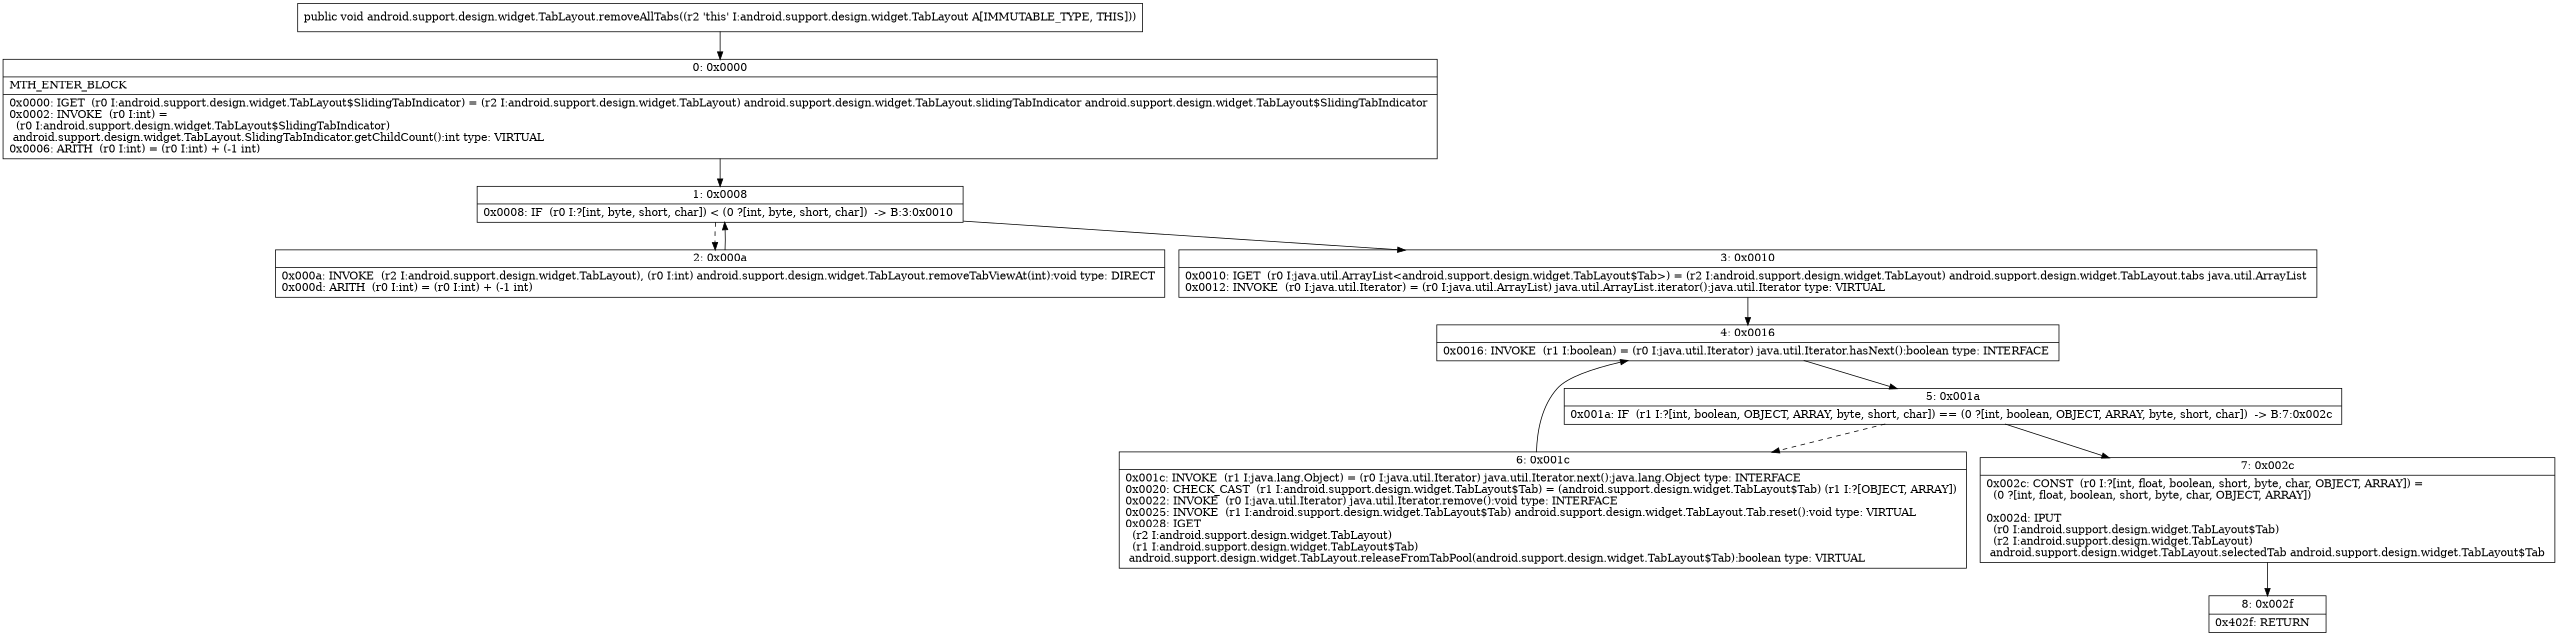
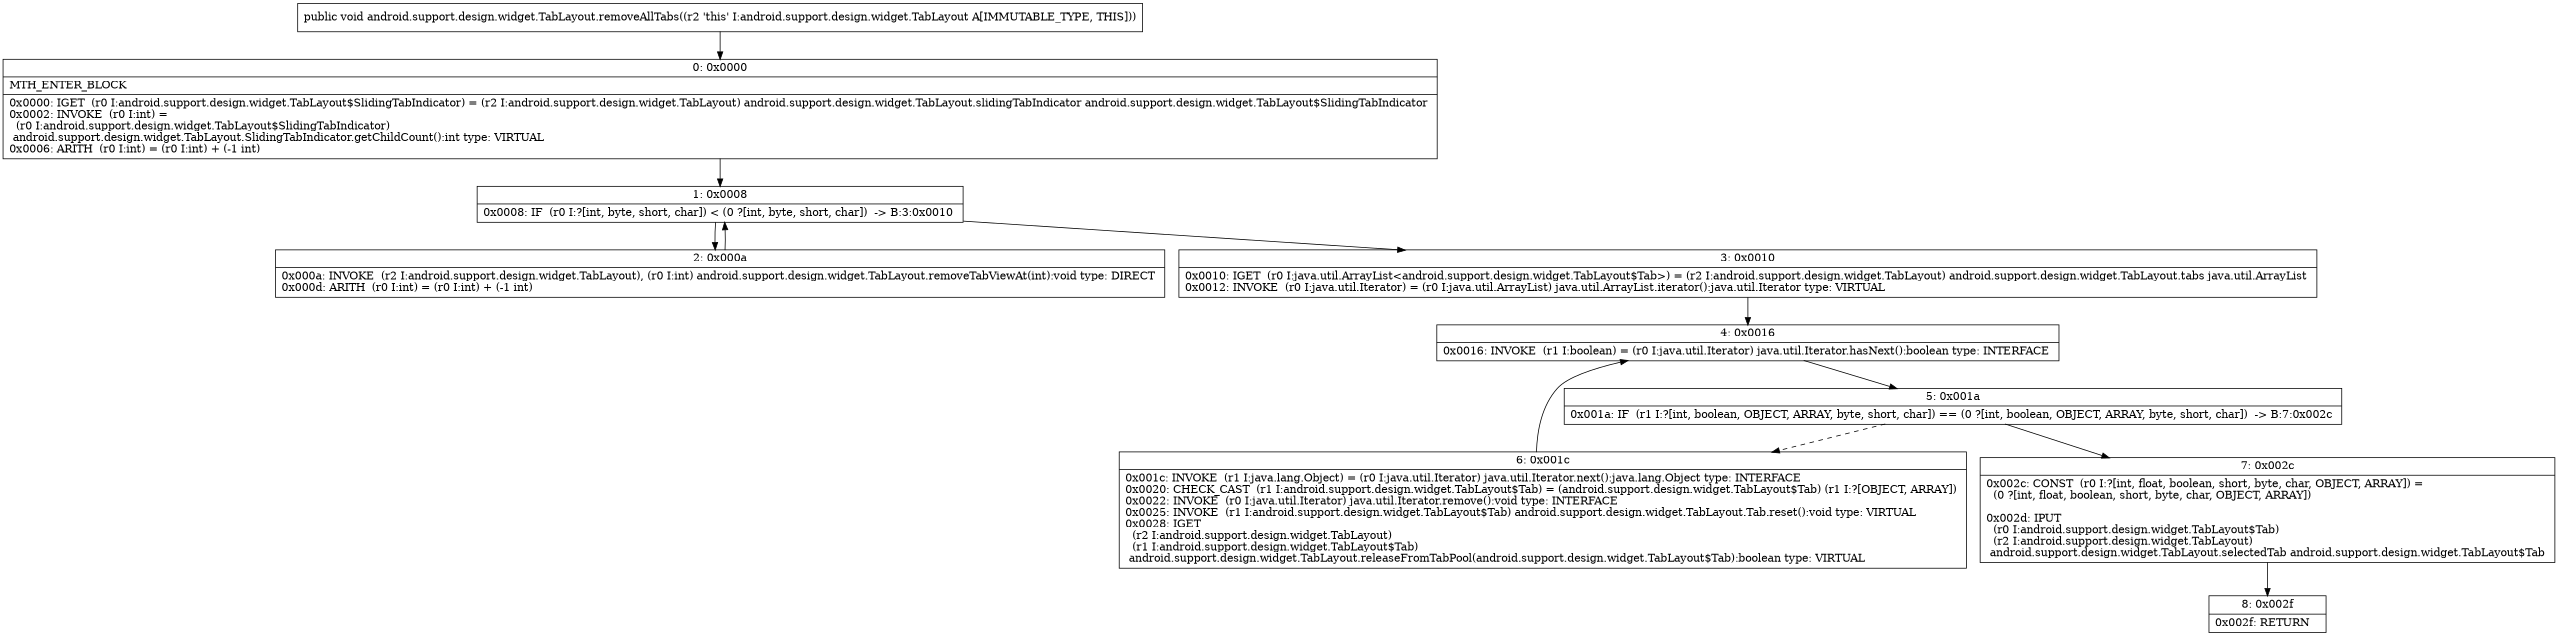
(715, 232) -> (715, 232)
(2268, 623) -> (2268, 623)
